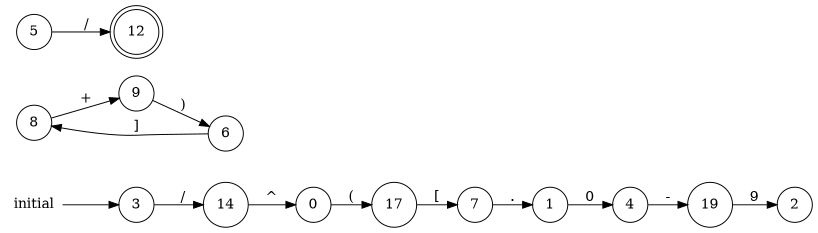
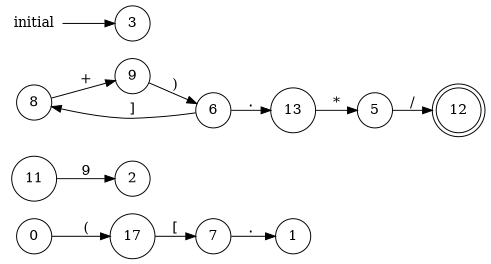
none -> (293, 110)
(226, 205) -> none
(630, 205) -> none
(710, 205) -> (34, 179)
